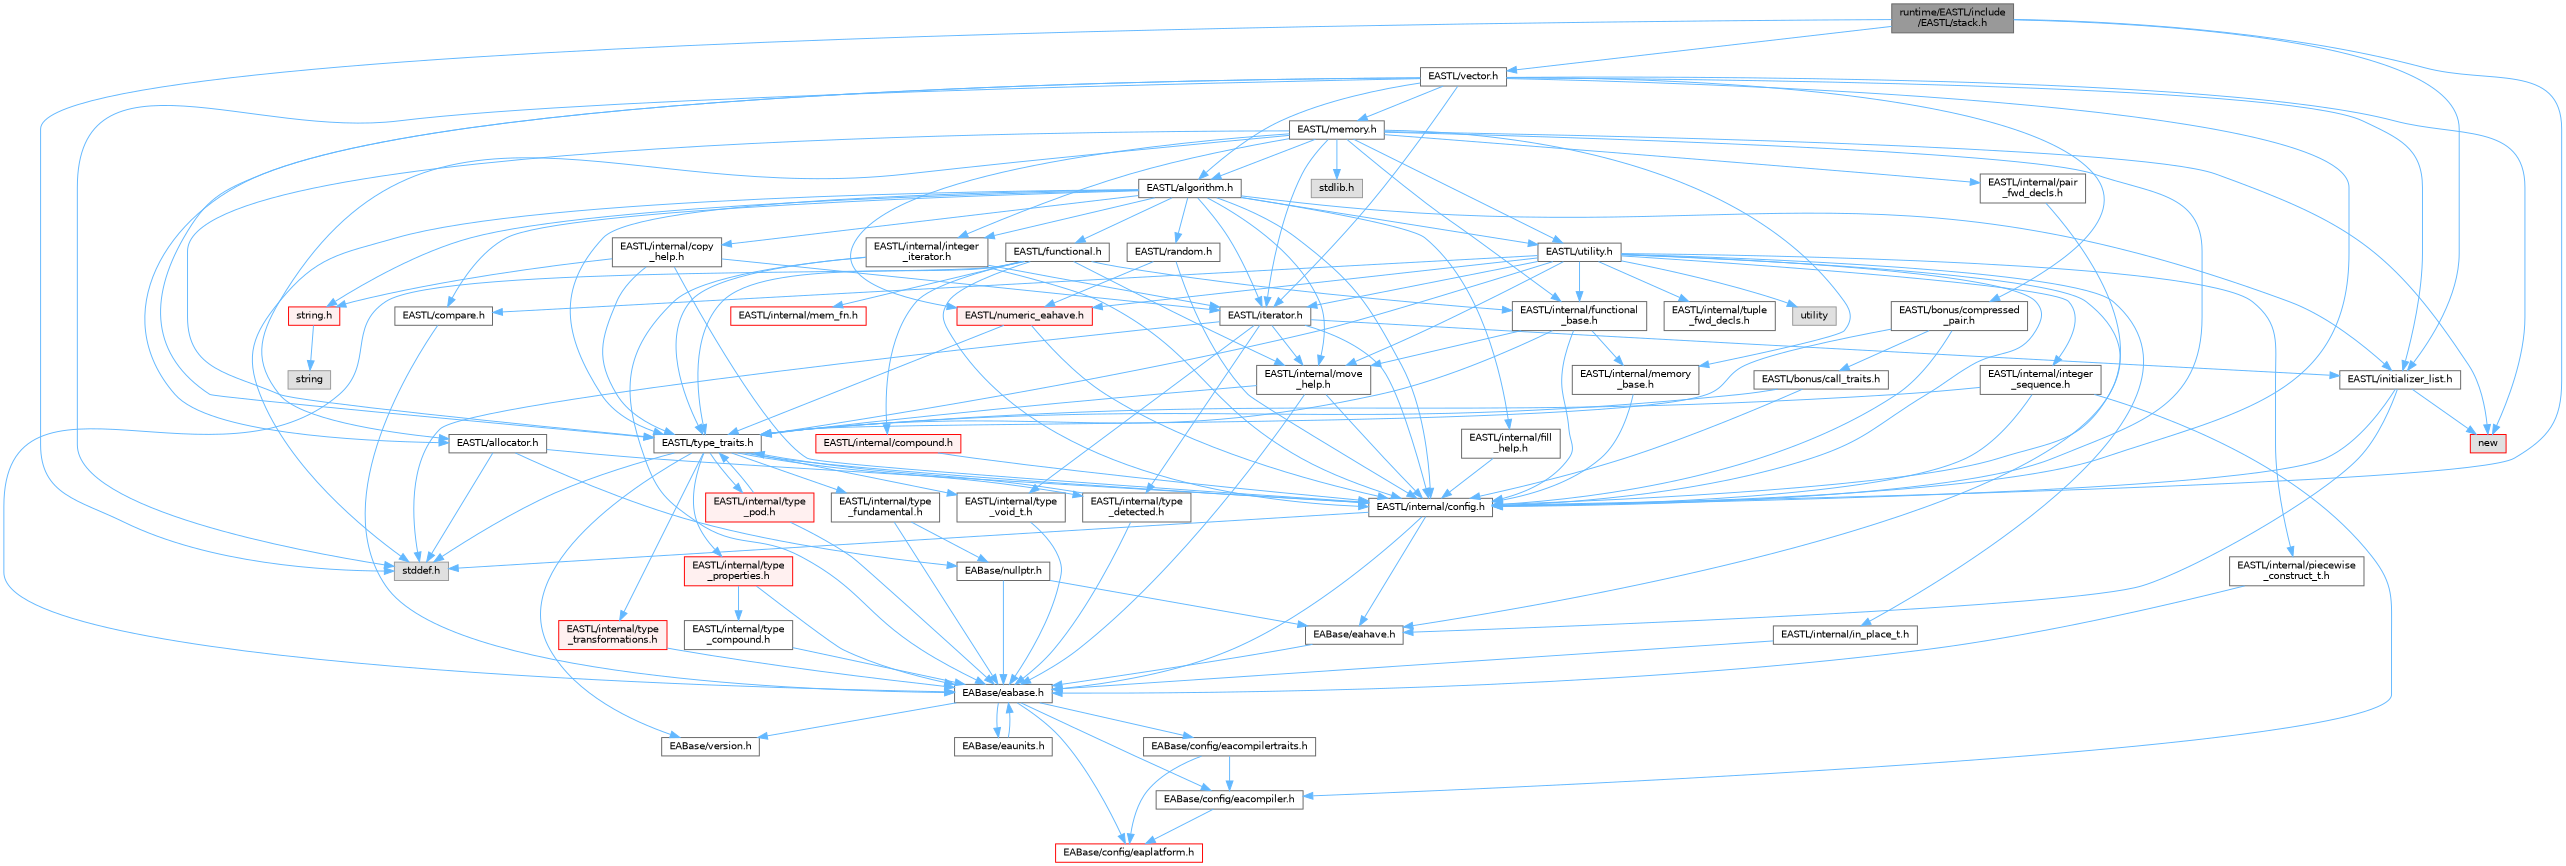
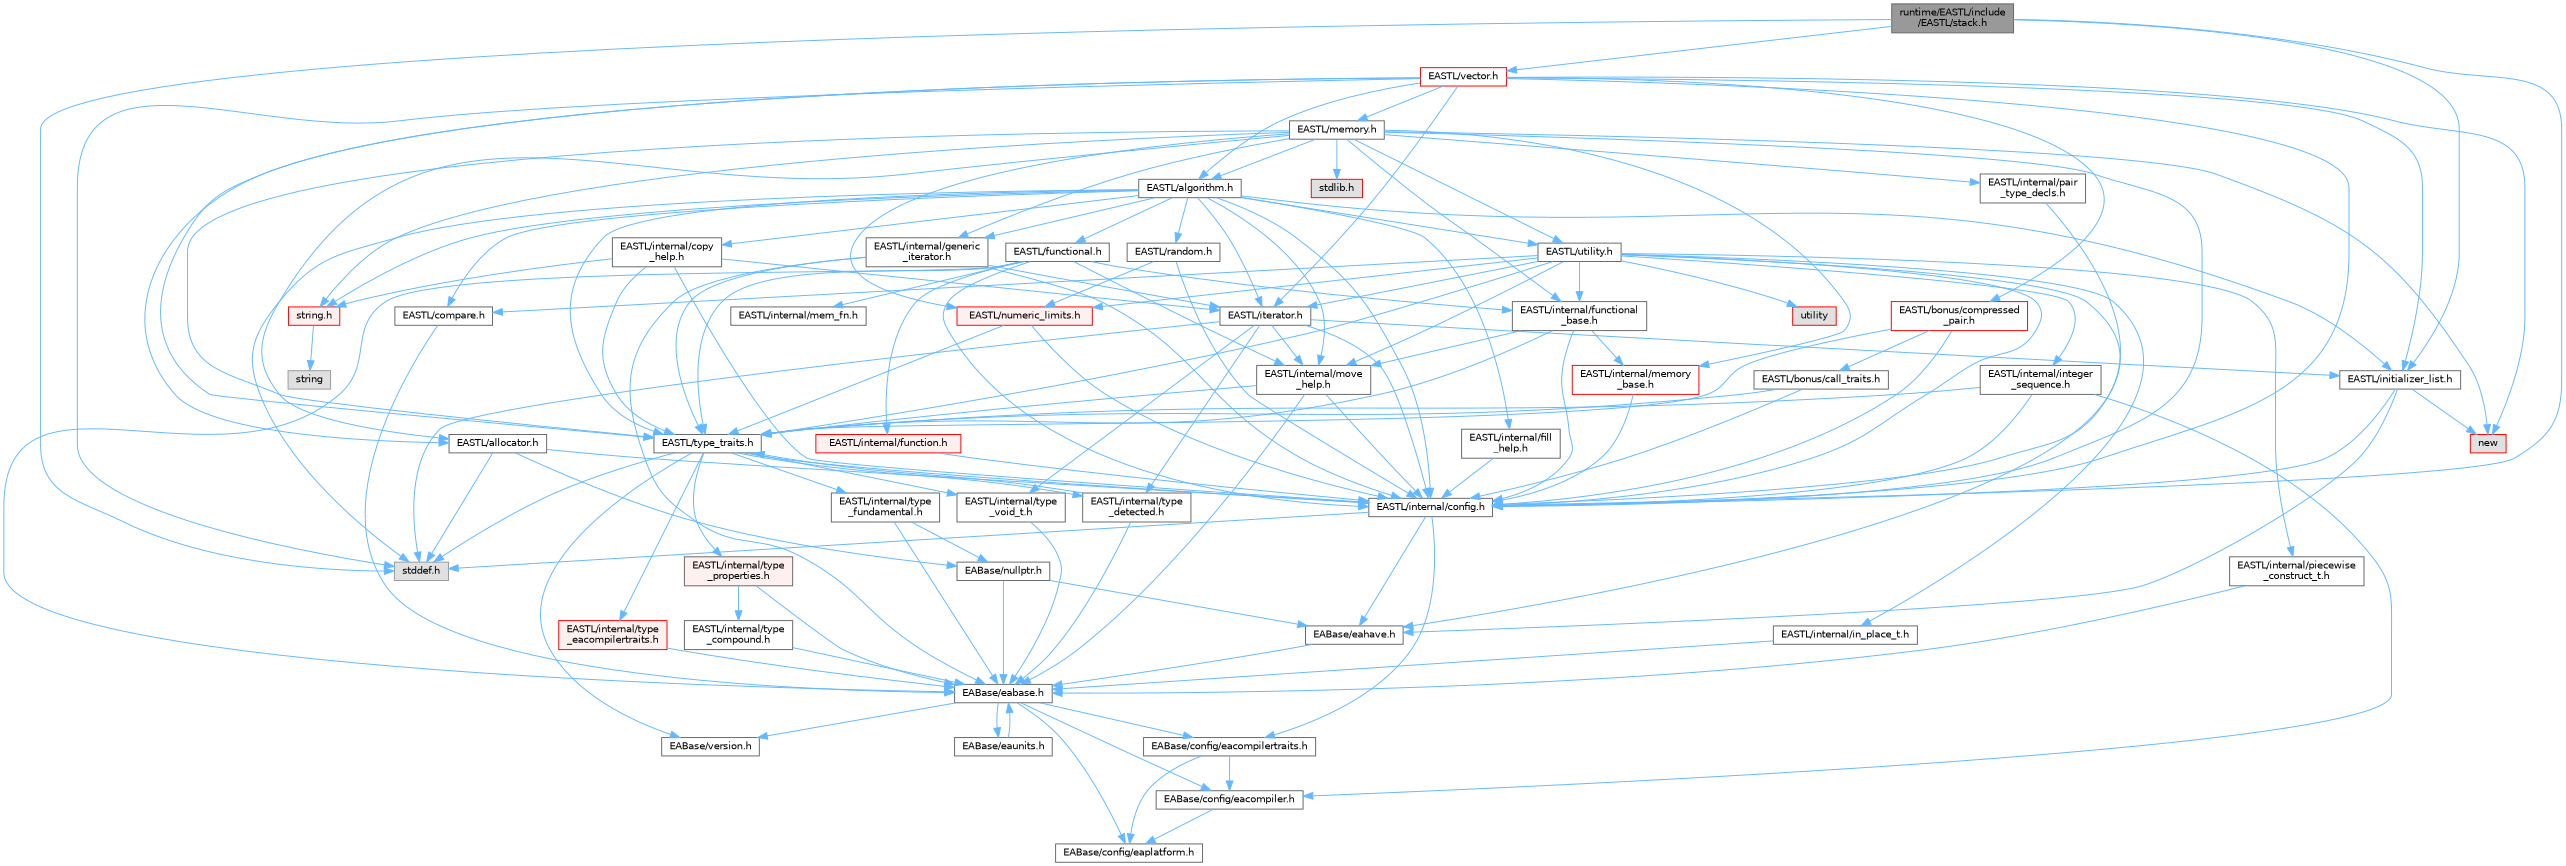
(1464, 77) -> (1464, 77)
(1337, 188) -> (1337, 188)
(2033, 188) -> (2033, 188)
(1286, 213) -> (792, 164)
(927, 252) -> (927, 252)
(798, 316) -> (798, 316)
(1025, 316) -> (1025, 316)
(1720, 316) -> none
(1814, 316) -> (1814, 316)
(1959, 316) -> (1959, 316)
(1636, 380) -> (1636, 380)
(888, 444) -> (888, 444)
(760, 507) -> none
(739, 571) -> (739, 571)
(613, 635) -> (613, 635)
(1258, 637) -> (1408, 654)
(1129, 853) -> (1129, 853)
